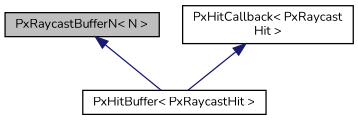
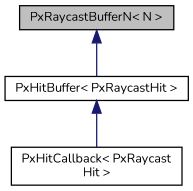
(212, 71) -> (97, 130)
